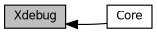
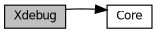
(92, 24) -> (81, 9)
